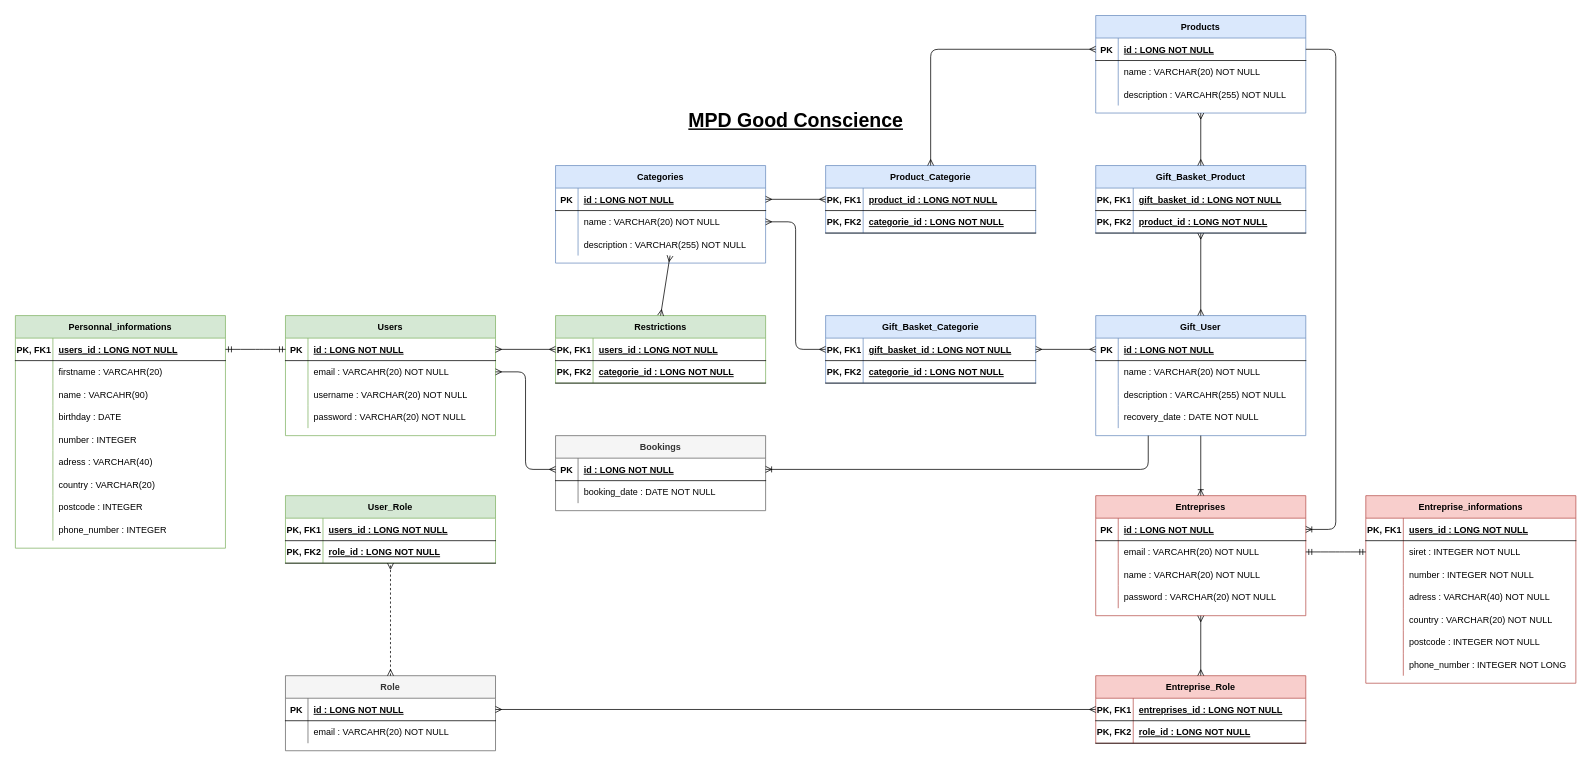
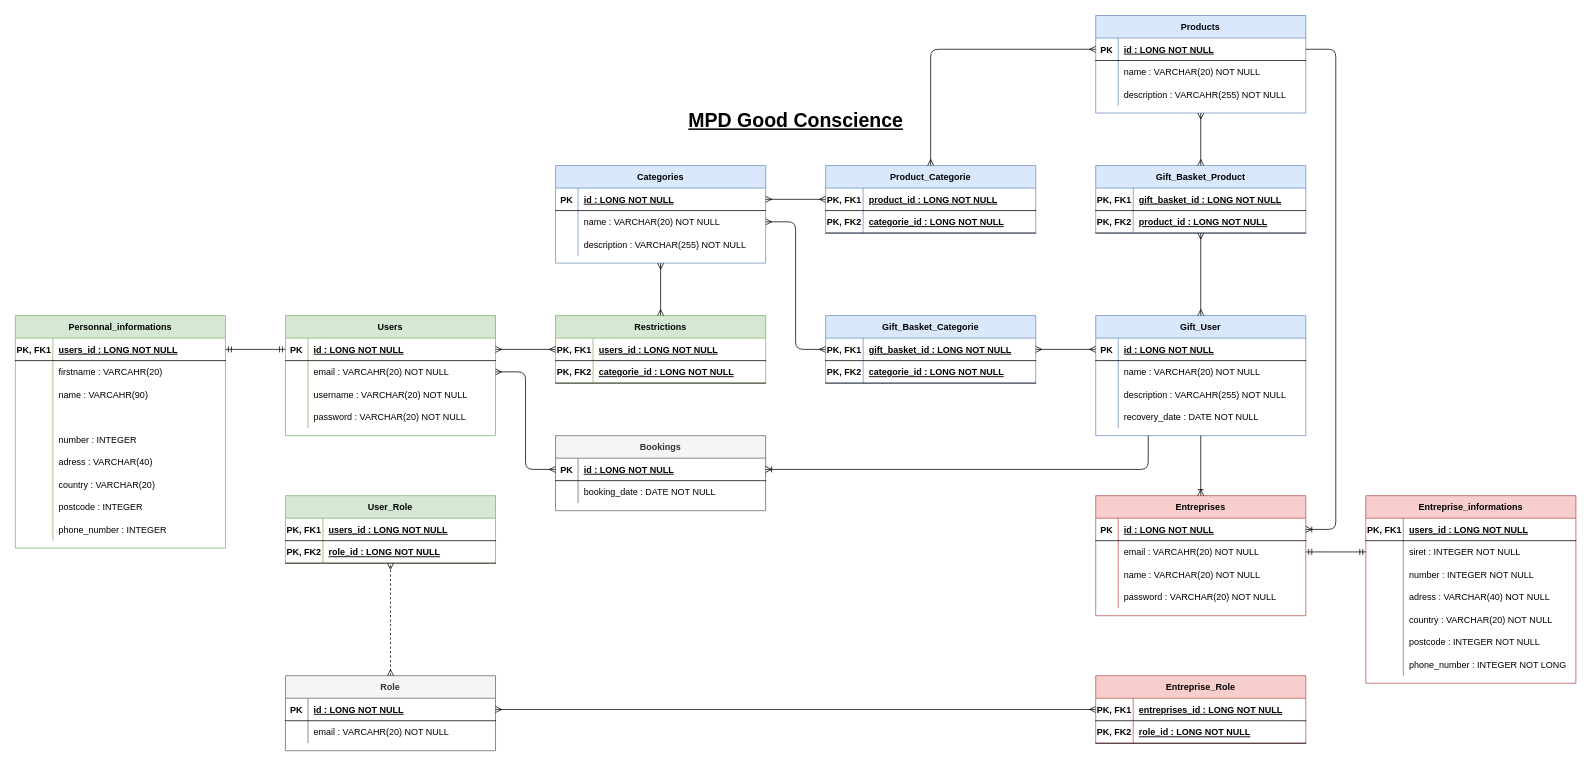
(665, 285) -> (660, 288)
(139, 417) -> none
(1200, 646) -> none
